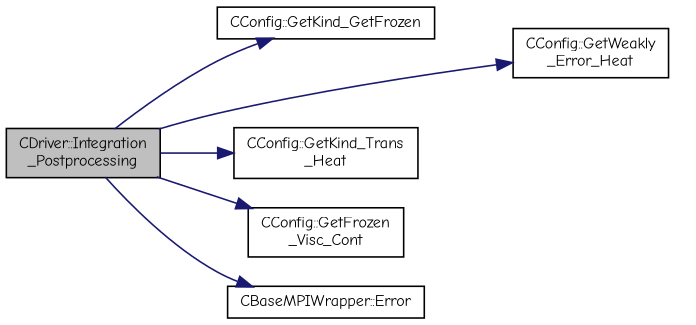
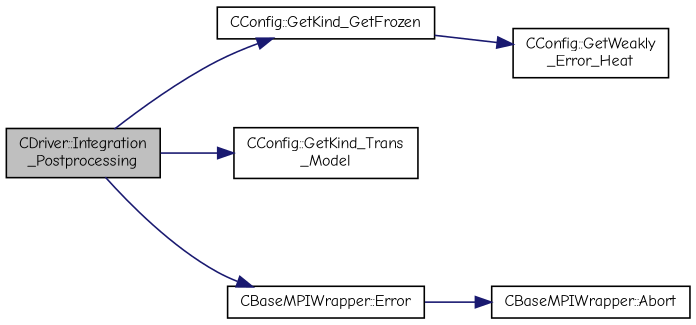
(326, 91) -> (466, 39)
(326, 153) -> (326, 153)
(326, 232) -> none
none -> (591, 302)
